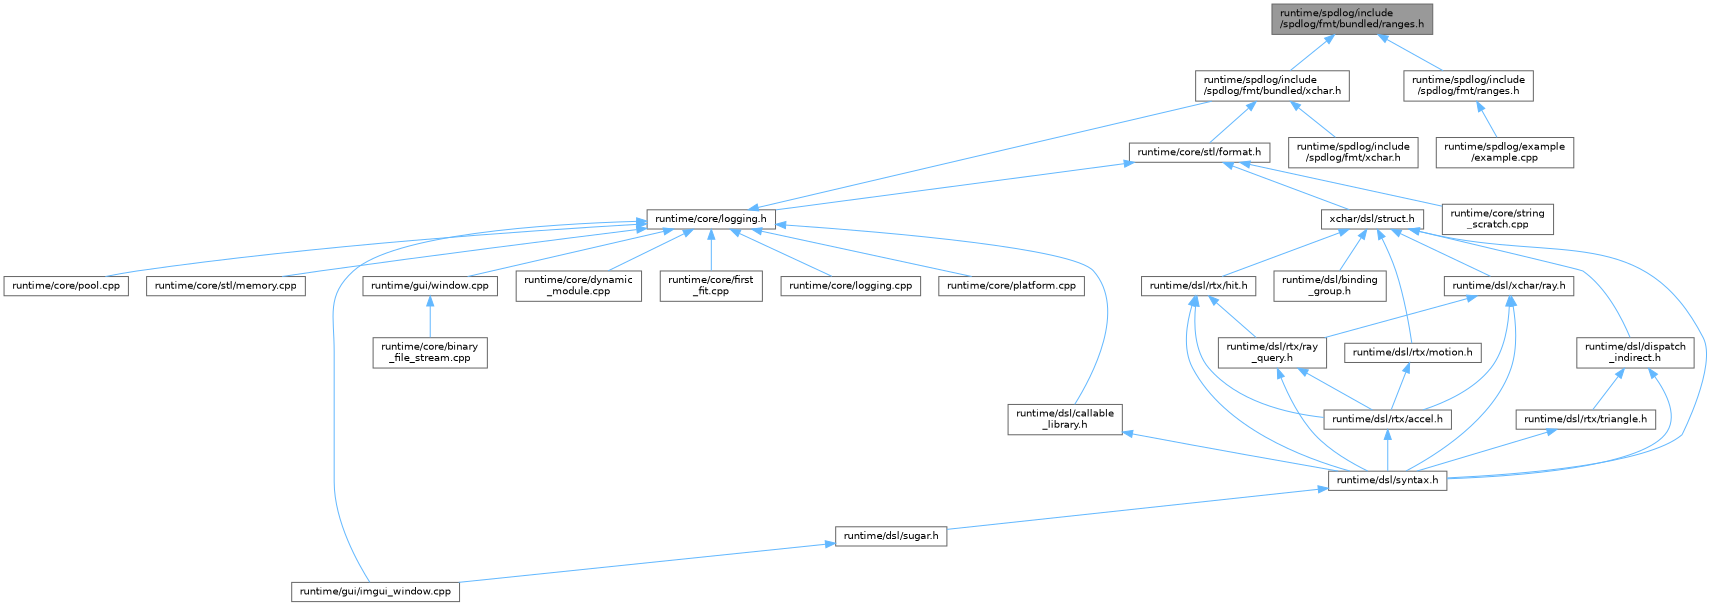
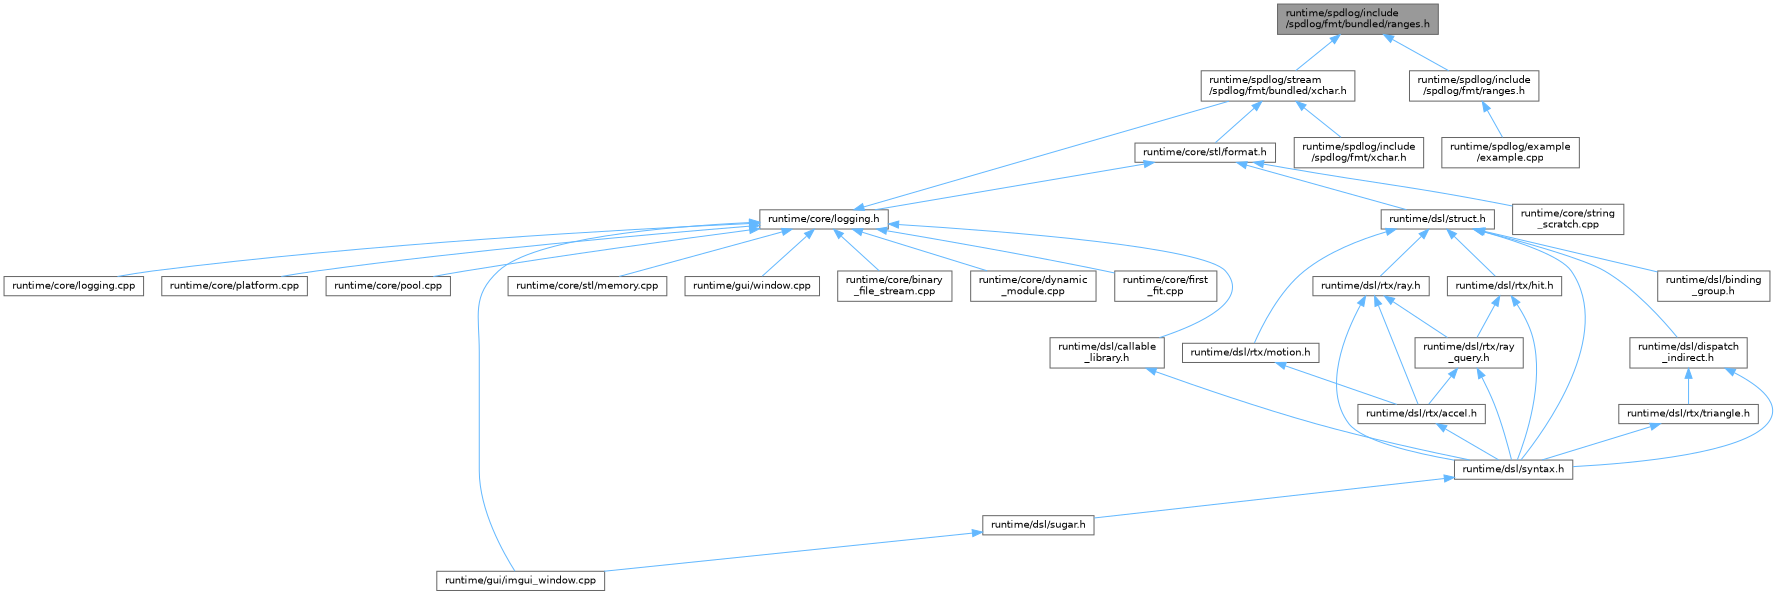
(1272, 86) -> (1278, 86)
(1373, 219) -> (1438, 219)
(1509, 286) -> (1371, 286)
(430, 322) -> (860, 254)
(1233, 389) -> none
